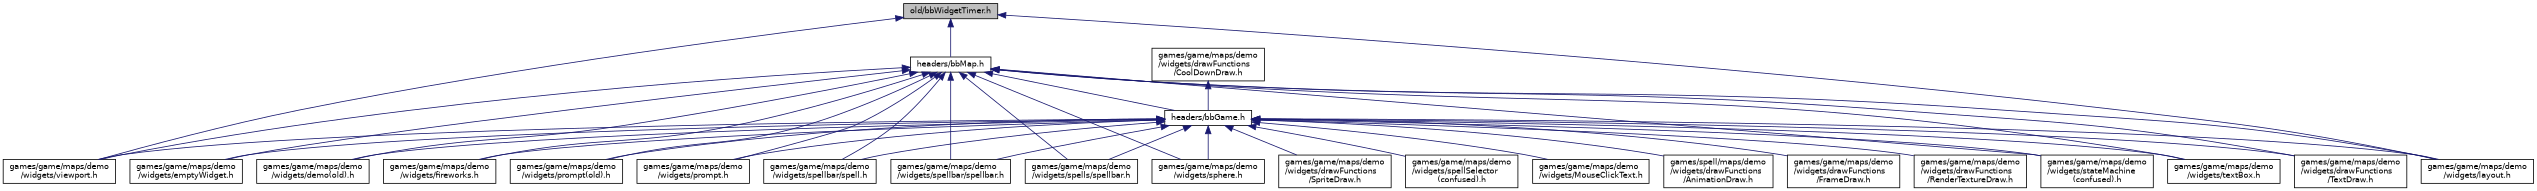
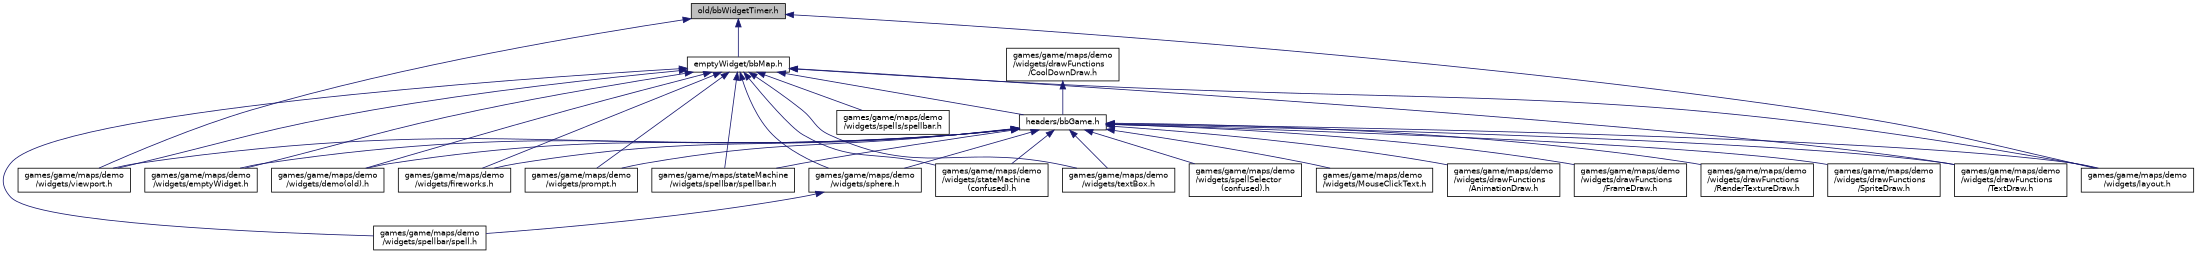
(951, 65) -> (738, 65)
(1008, 137) -> (651, 218)
(1152, 142) -> none
(566, 171) -> none
(951, 171) -> (723, 180)
(1718, 171) -> (1504, 180)
